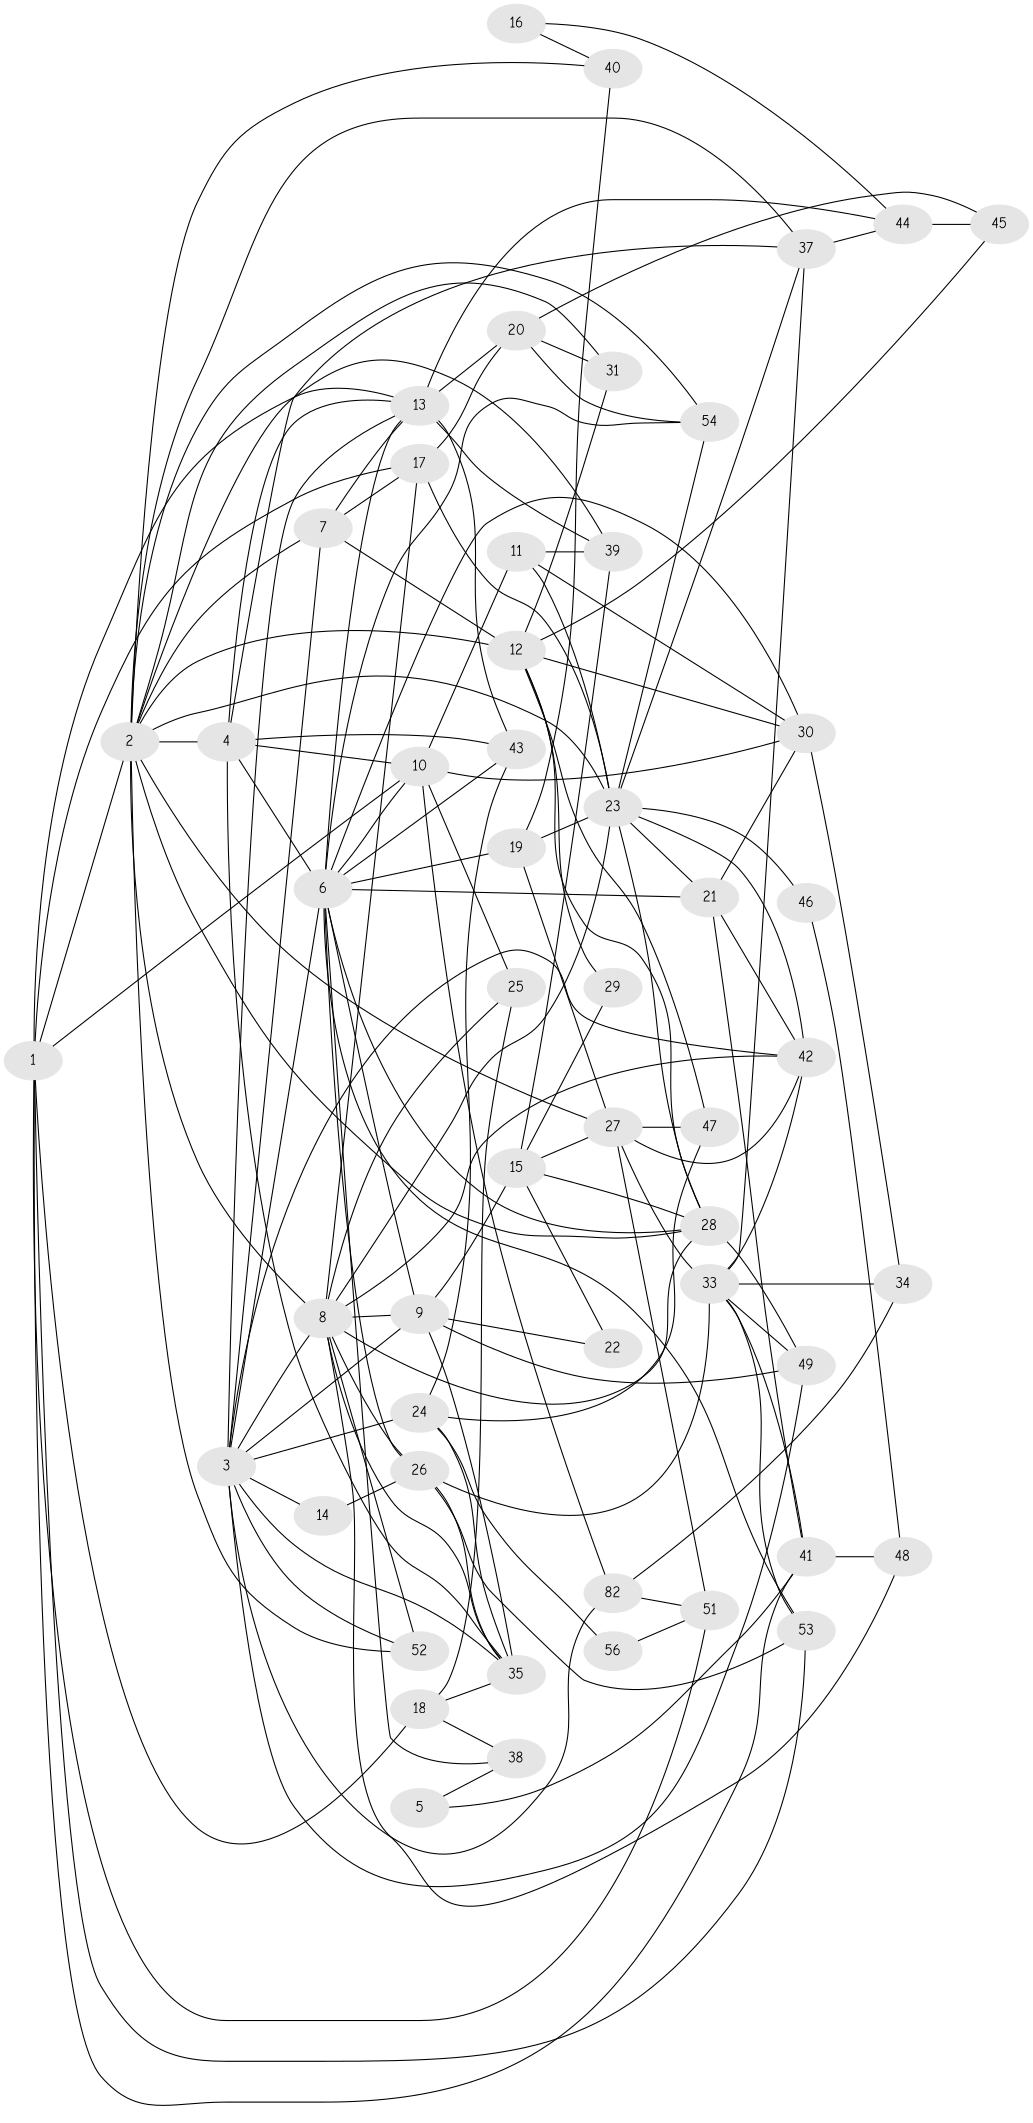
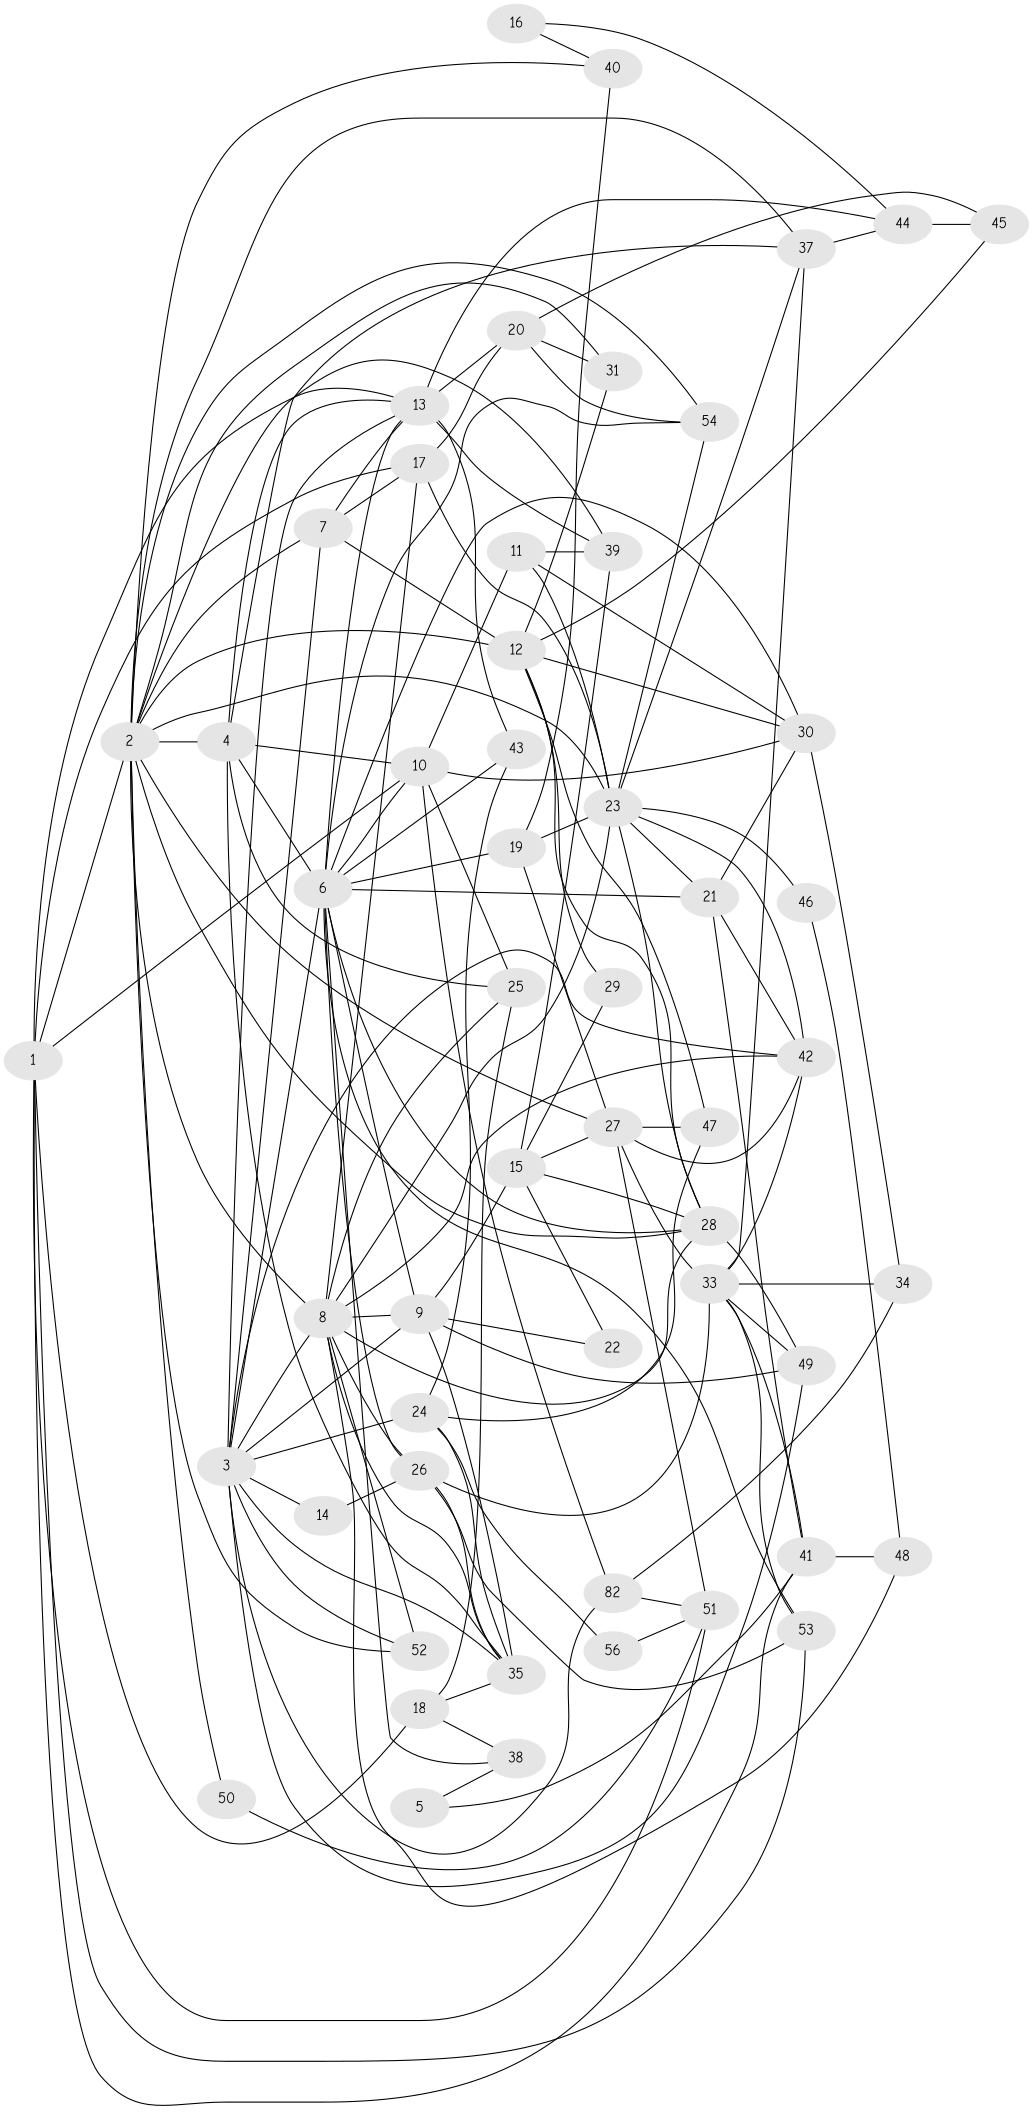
(372, 735) -> (308, 929)
none -> (227, 1799)
